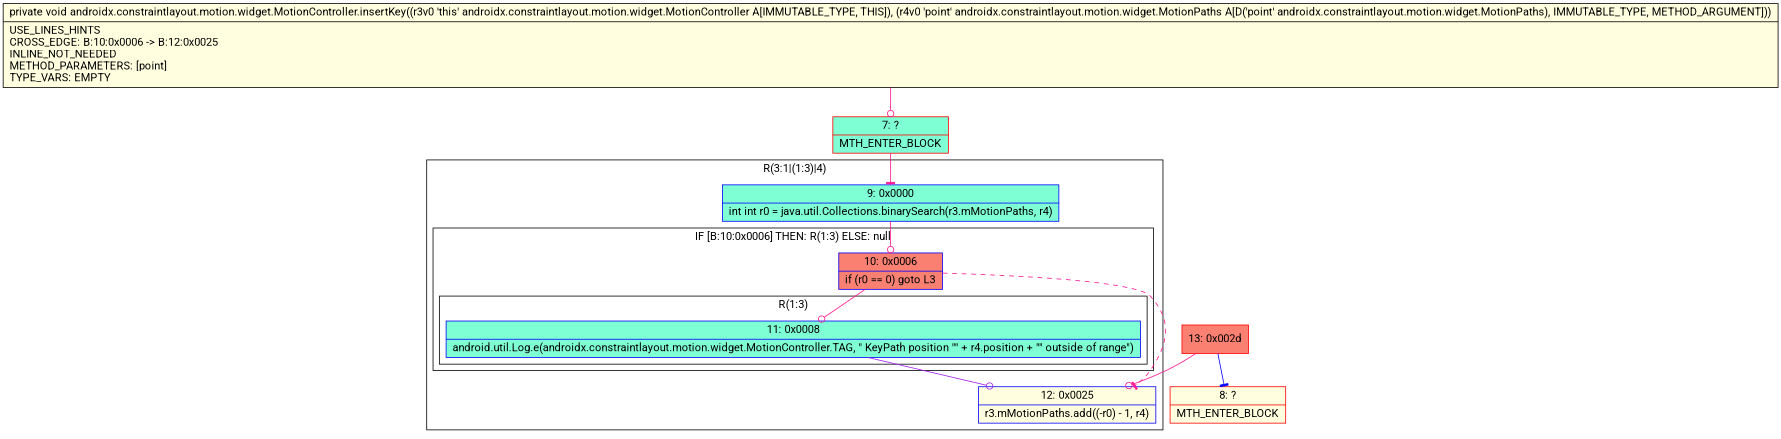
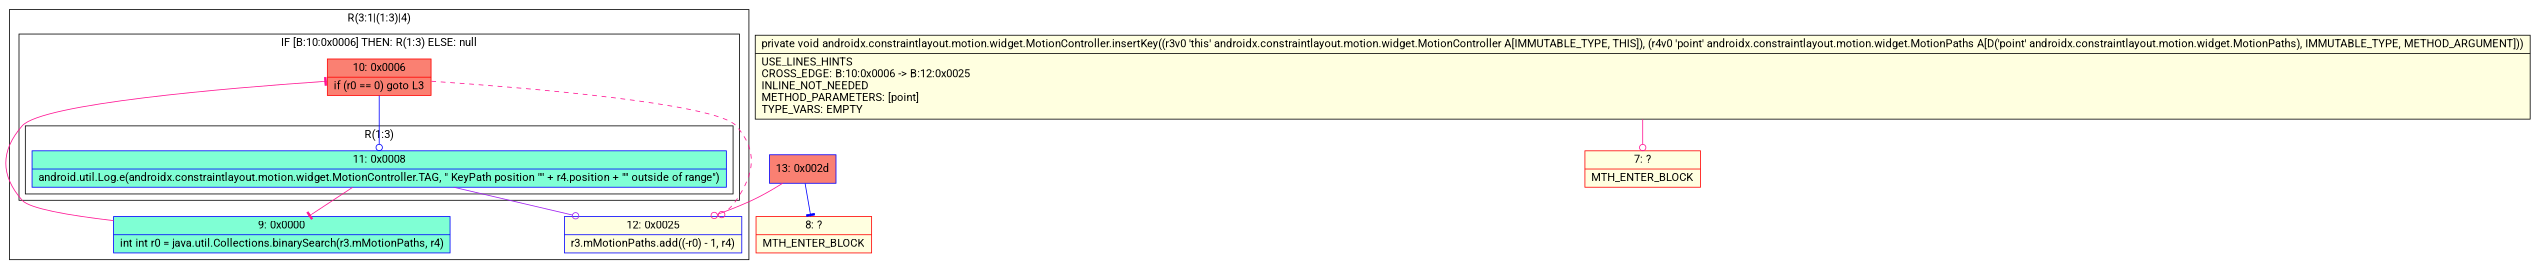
(891, 135) -> (1643, 169)
(891, 167) -> (325, 205)
(891, 234) -> (83, 107)
(891, 271) -> (379, 77)
(1098, 283) -> (635, 101)
(845, 303) -> (379, 120)
(1215, 339) -> (803, 169)
